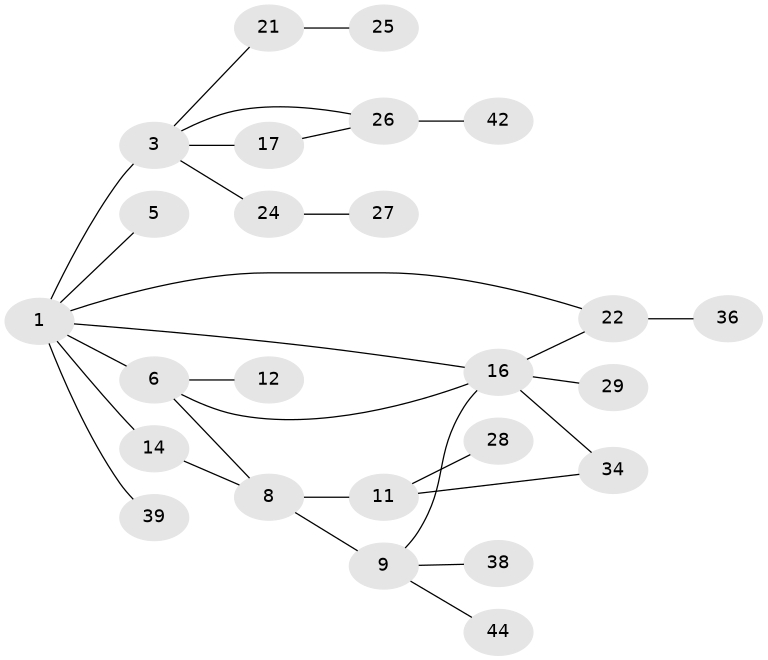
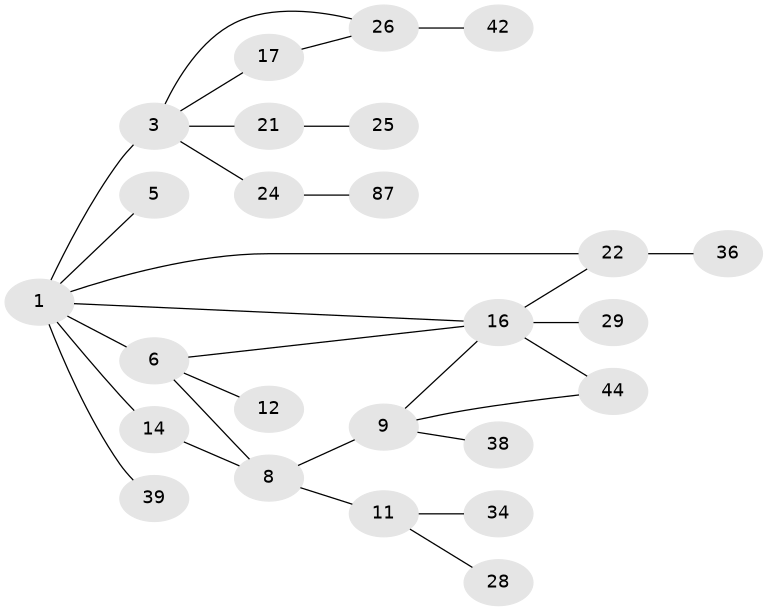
(384, 214) -> (384, 195)
(556, 421) -> (556, 357)
